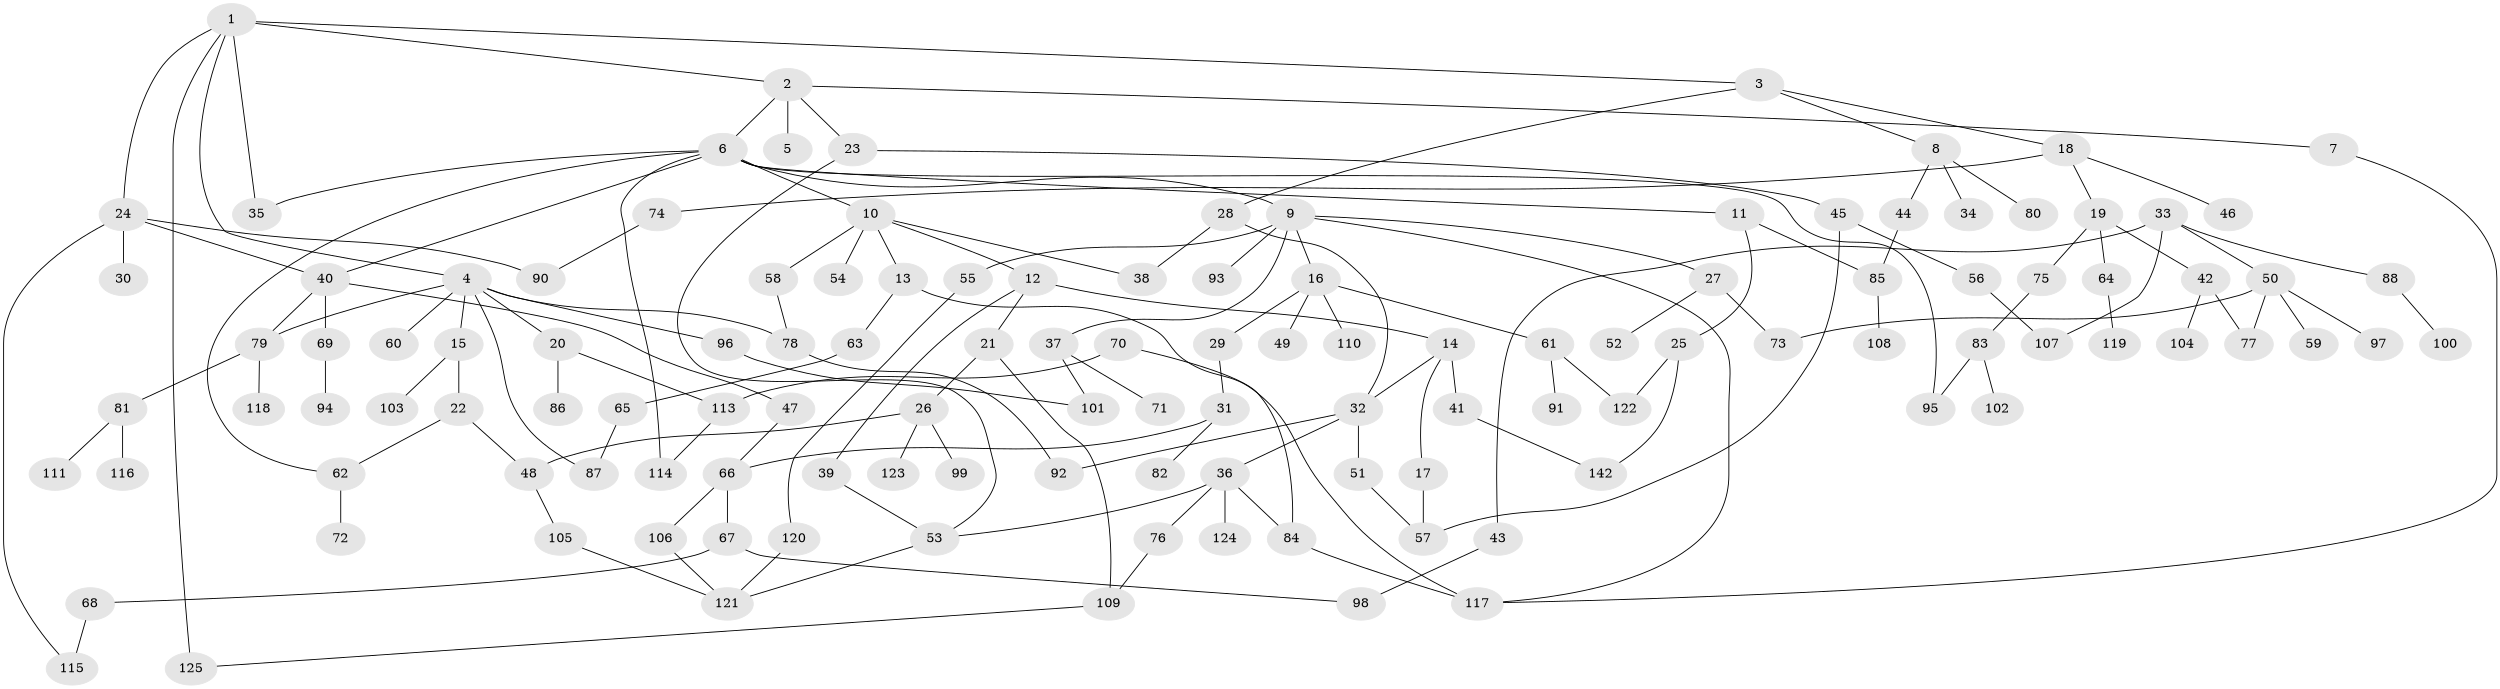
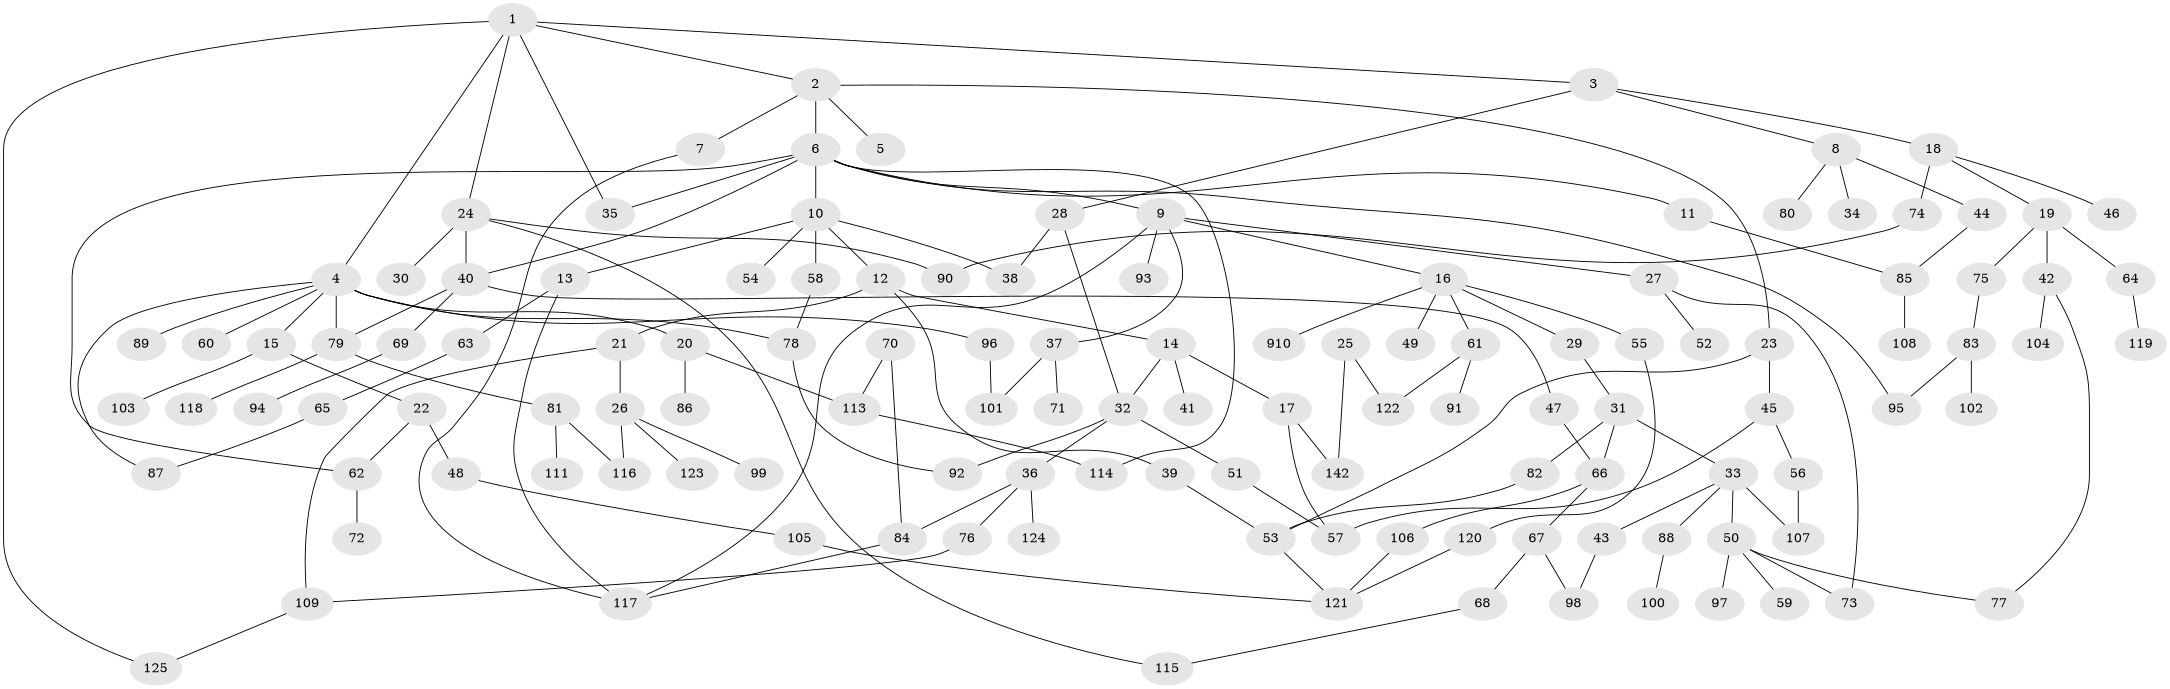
(1129, 247) -> (1544, 307)
(1747, 293) -> none
none -> (142, 344)
(1349, 344) -> (1279, 344)
(723, 434) -> (622, 442)
(1529, 442) -> (1312, 441)
none -> (1676, 442)
(1084, 517) -> (1402, 506)
